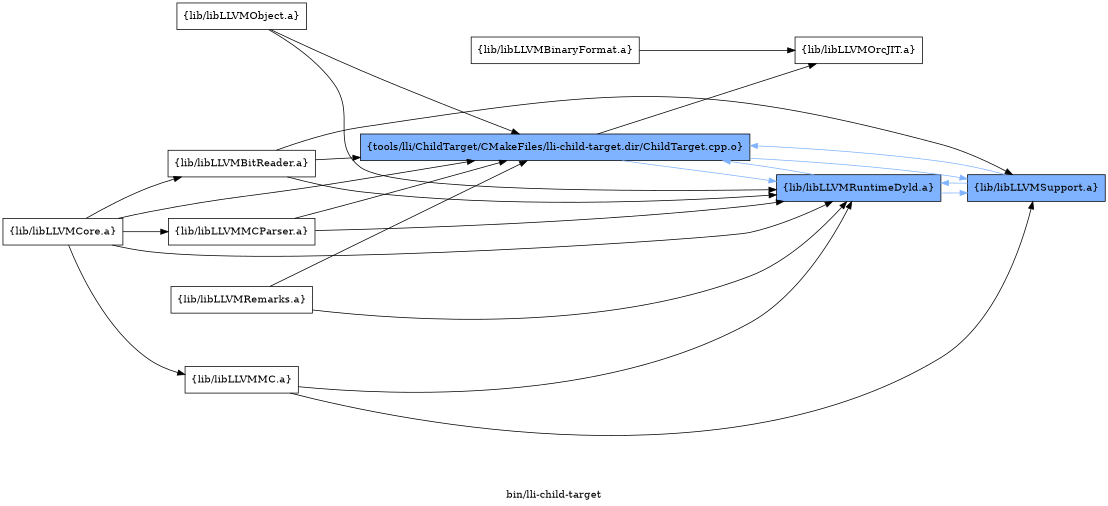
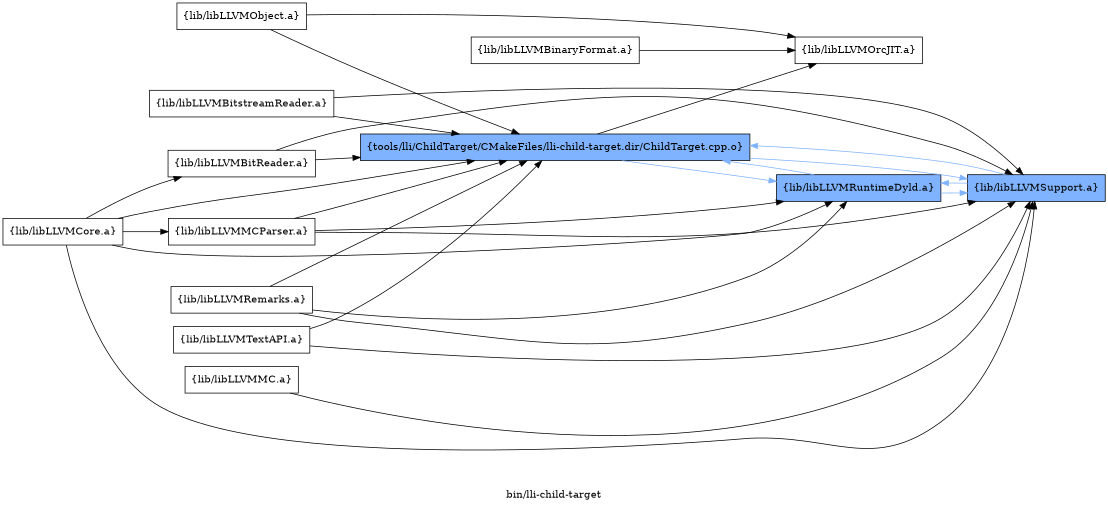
none -> (242, 104)
(461, 185) -> (548, 17)
(527, 202) -> none
none -> (643, 237)
(110, 321) -> (575, 448)
none -> (667, 338)
none -> (242, 340)
(605, 374) -> none
